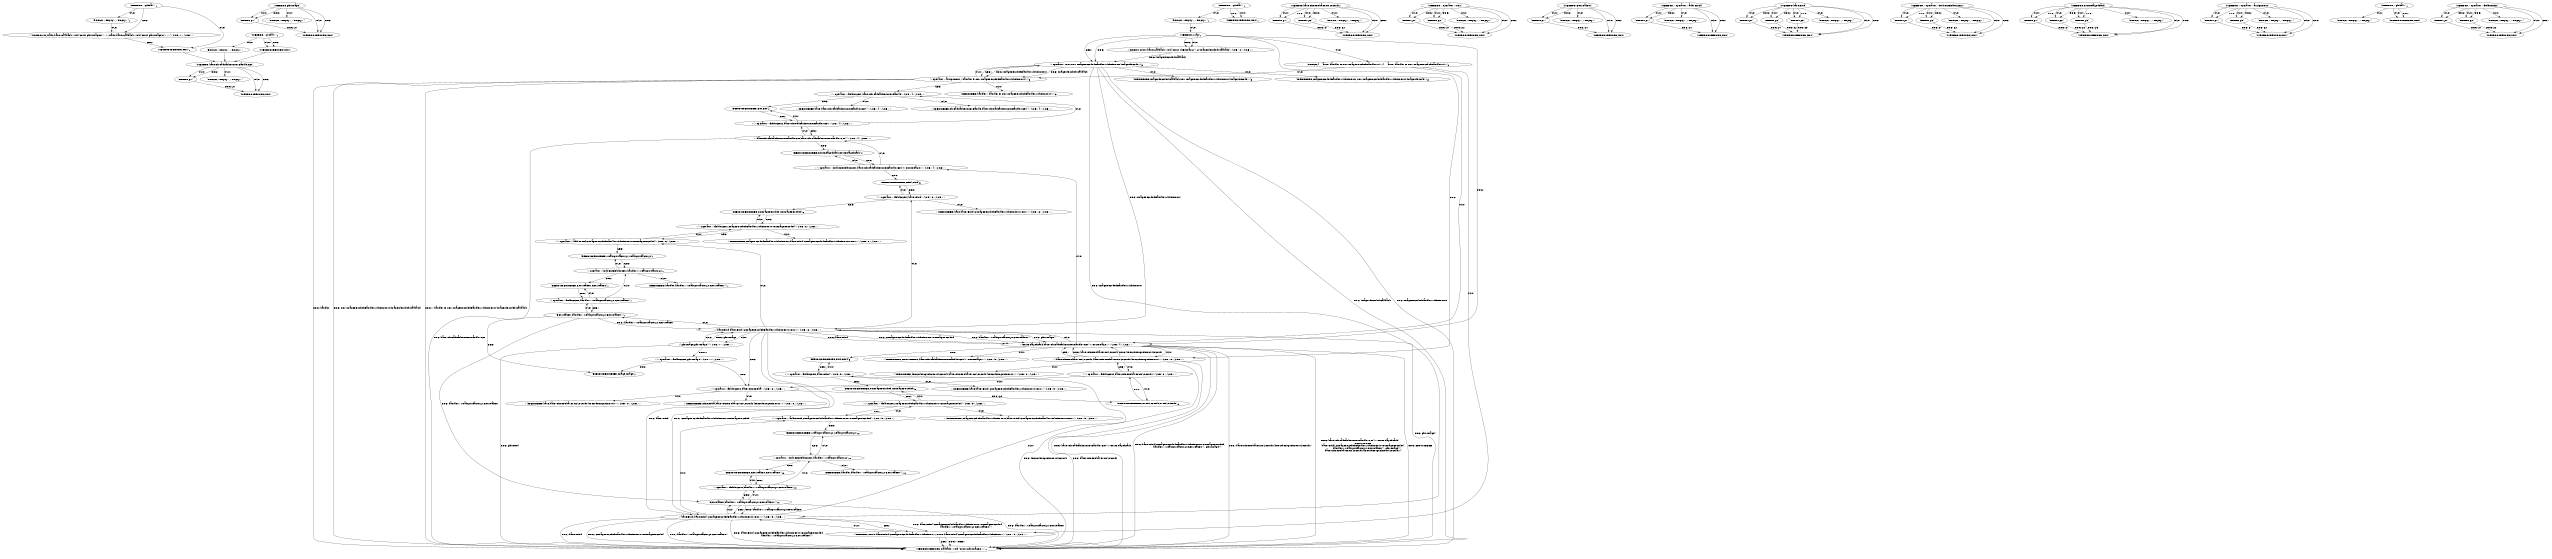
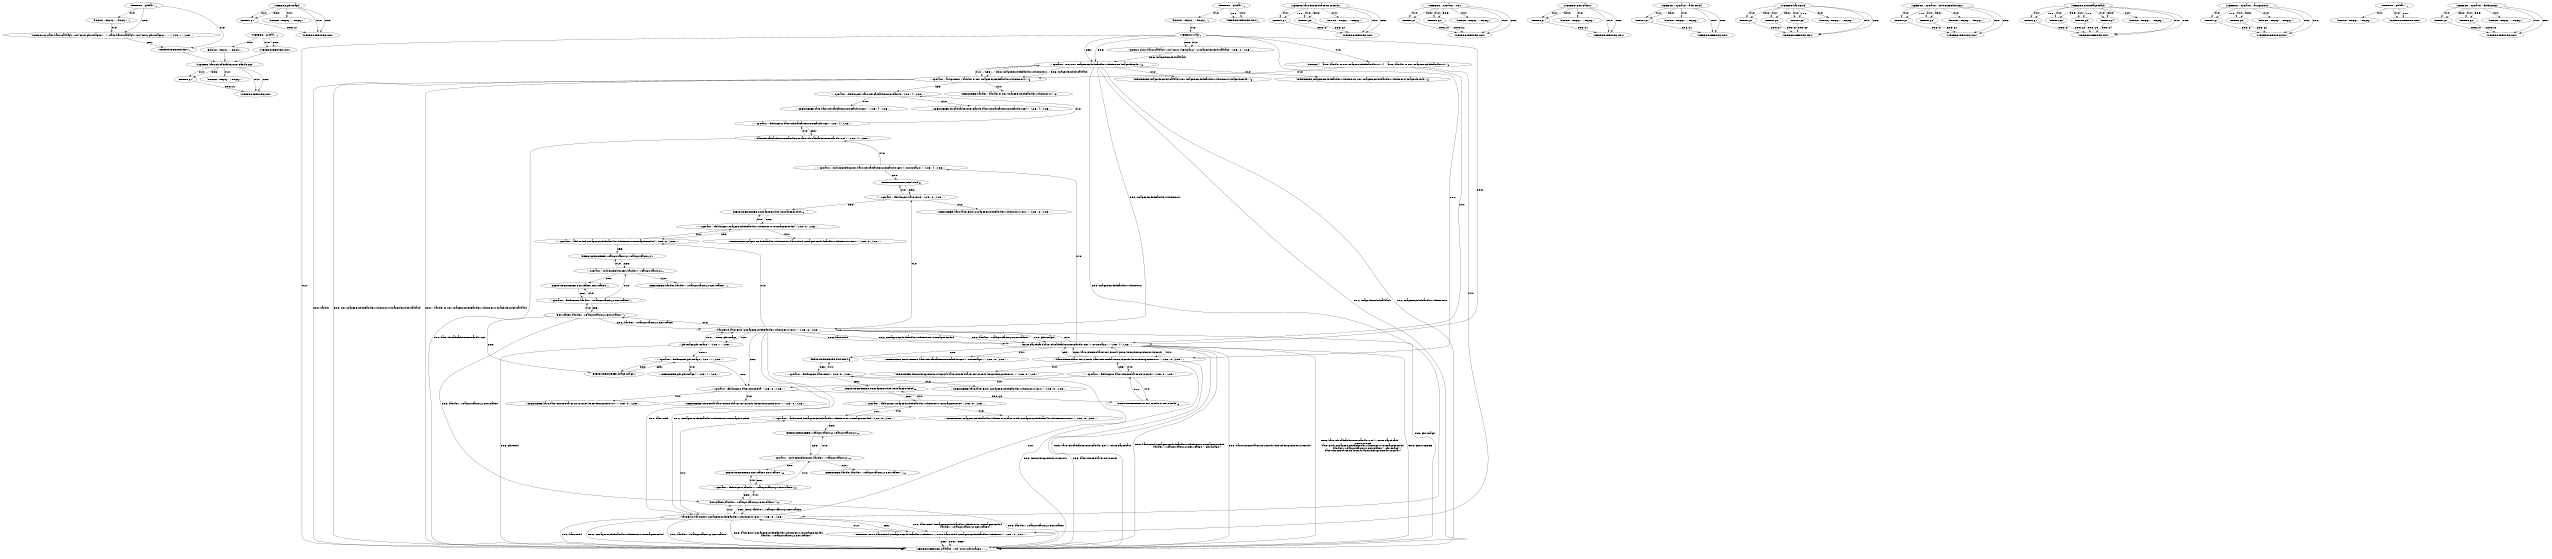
none -> (2108, 20)
(751, 109) -> none
(827, 153) -> none
none -> (302, 158)
none -> (651, 367)
none -> (690, 374)
